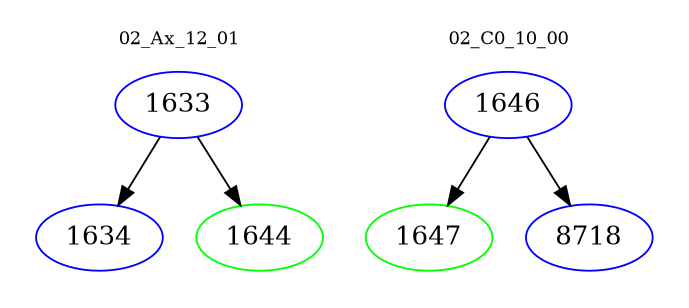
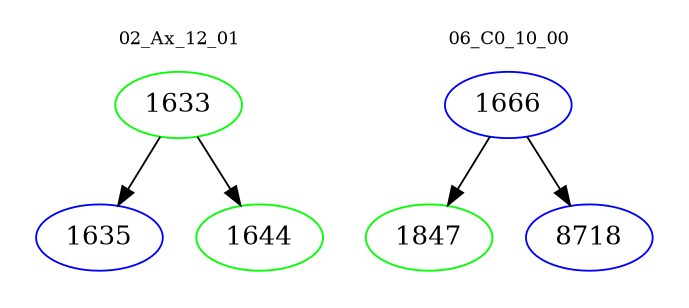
(509, 40) -> (509, 40)
(179, 105) -> (179, 105)
(508, 105) -> (508, 105)
(99, 238) -> (99, 238)
(429, 238) -> (429, 238)
